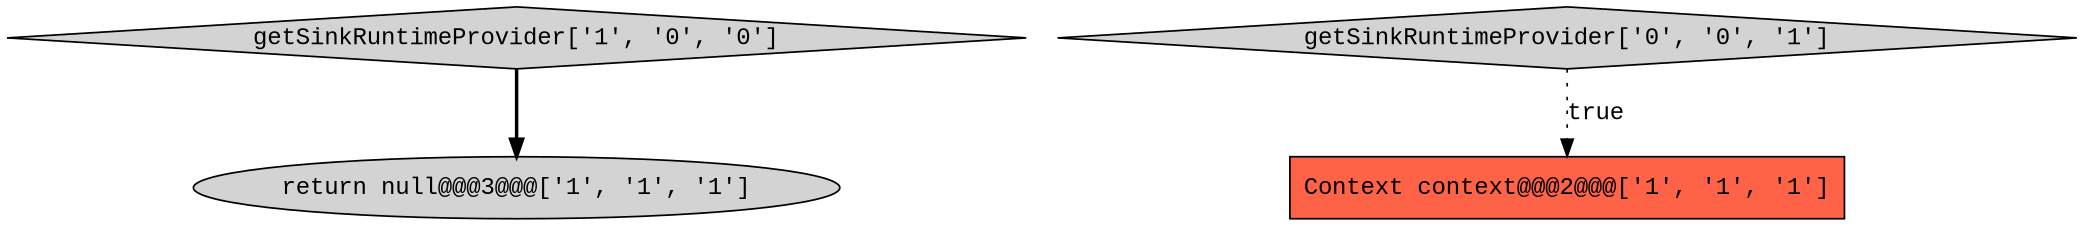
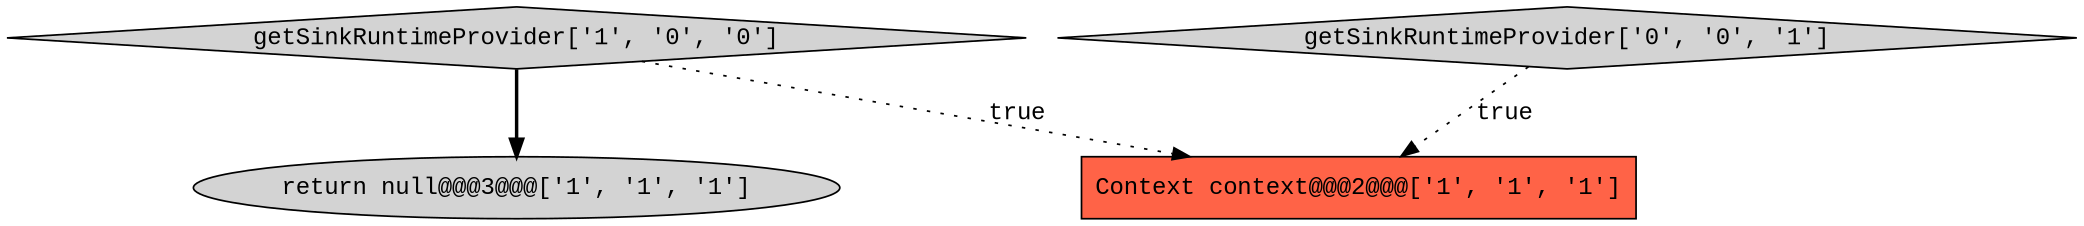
none -> (907, 108)
